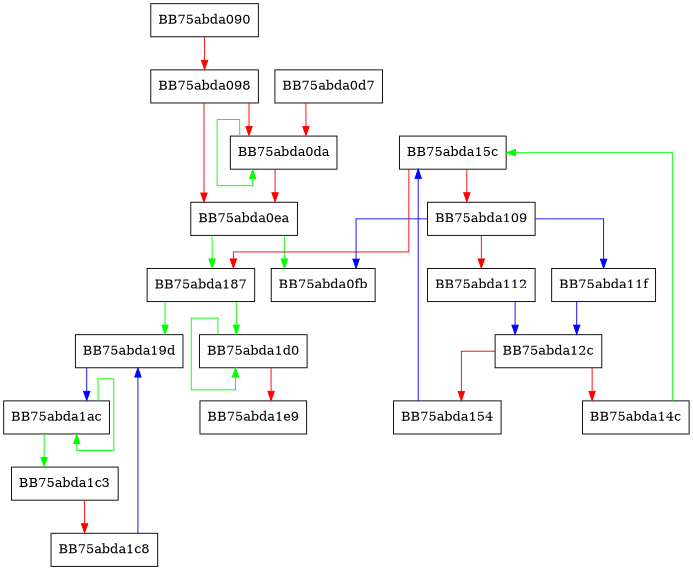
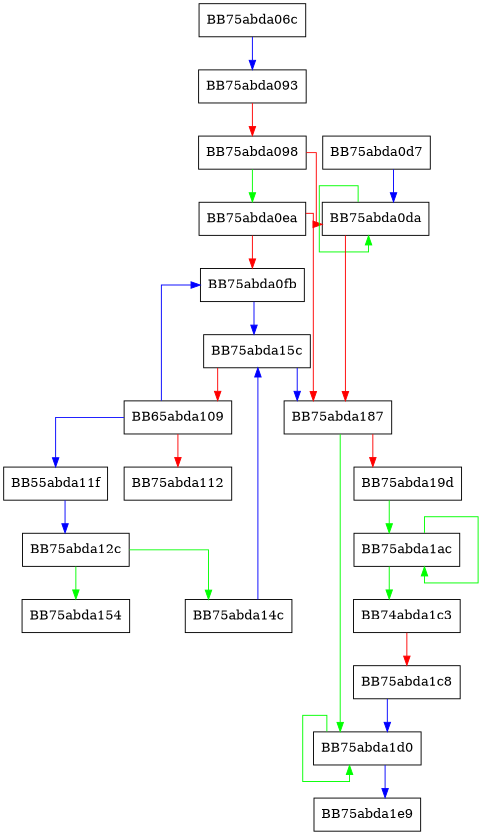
(205, 20) -> (252, 86)
none -> (252, 20)
(306, 115) -> (394, 181)
(204, 148) -> (252, 181)
(275, 181) -> (345, 313)
(672, 198) -> (258, 488)
(481, 219) -> (178, 417)
(284, 246) -> (252, 247)
(212, 247) -> (313, 299)
(365, 252) -> (297, 380)
(604, 285) -> (56, 484)
(418, 290) -> (254, 313)
(165, 313) -> (373, 446)
(515, 313) -> none
(461, 355) -> (76, 578)
(87, 380) -> (389, 512)
(271, 380) -> (385, 777)
(592, 380) -> (189, 550)
(138, 455) -> (387, 711)
(65, 484) -> (407, 616)
